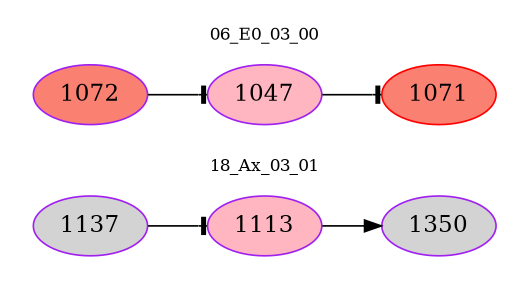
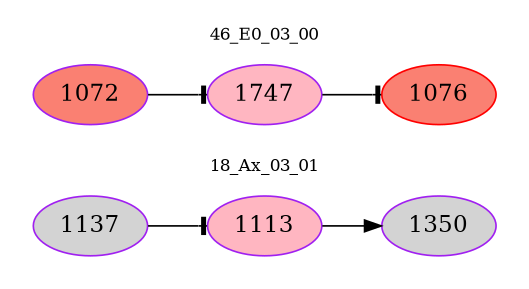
(265, 36) -> (265, 36)
(265, 95) -> (265, 95)
(439, 95) -> (439, 95)
